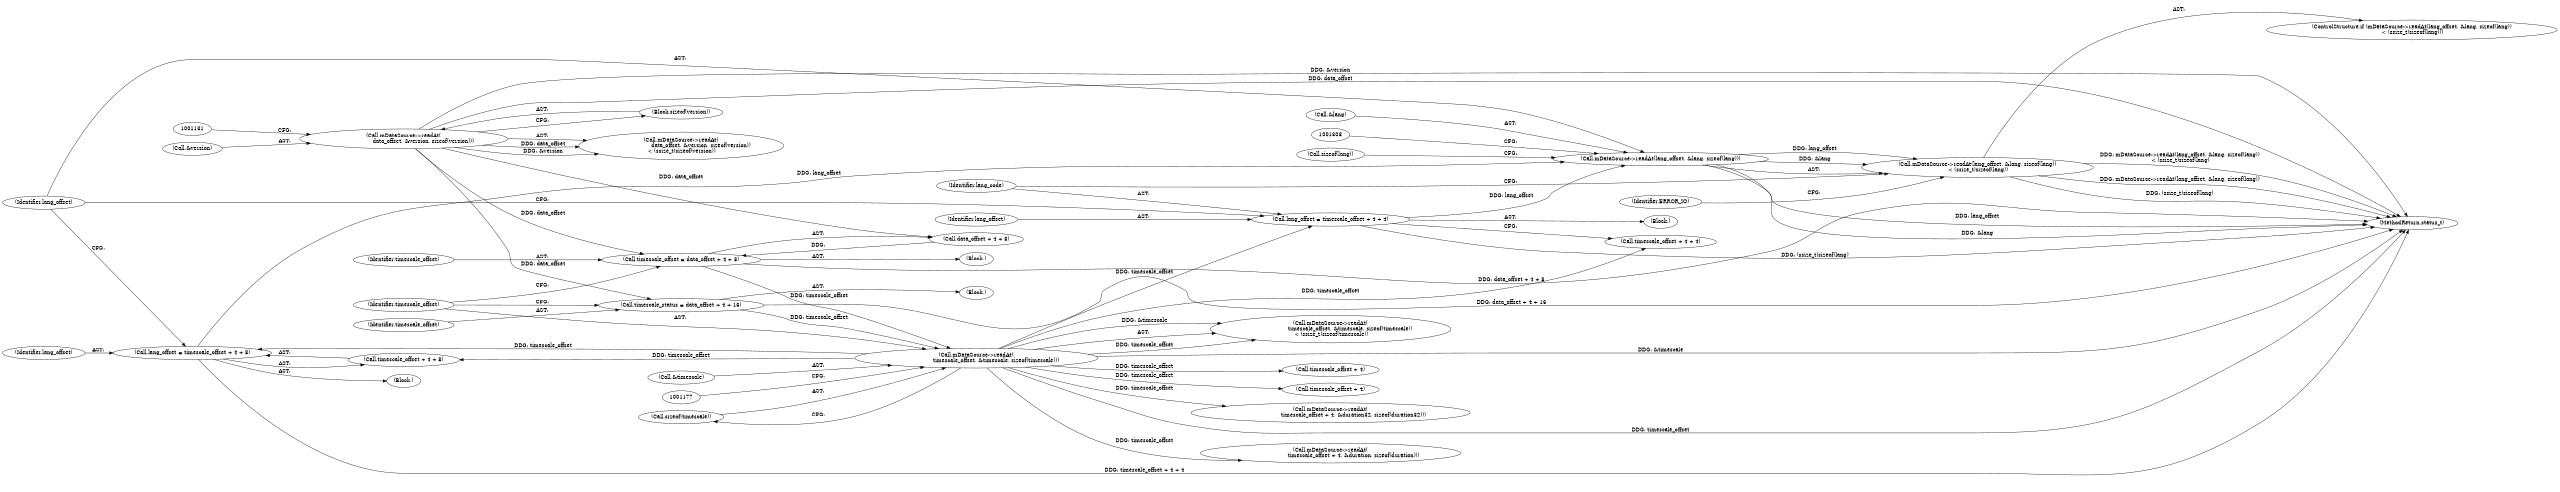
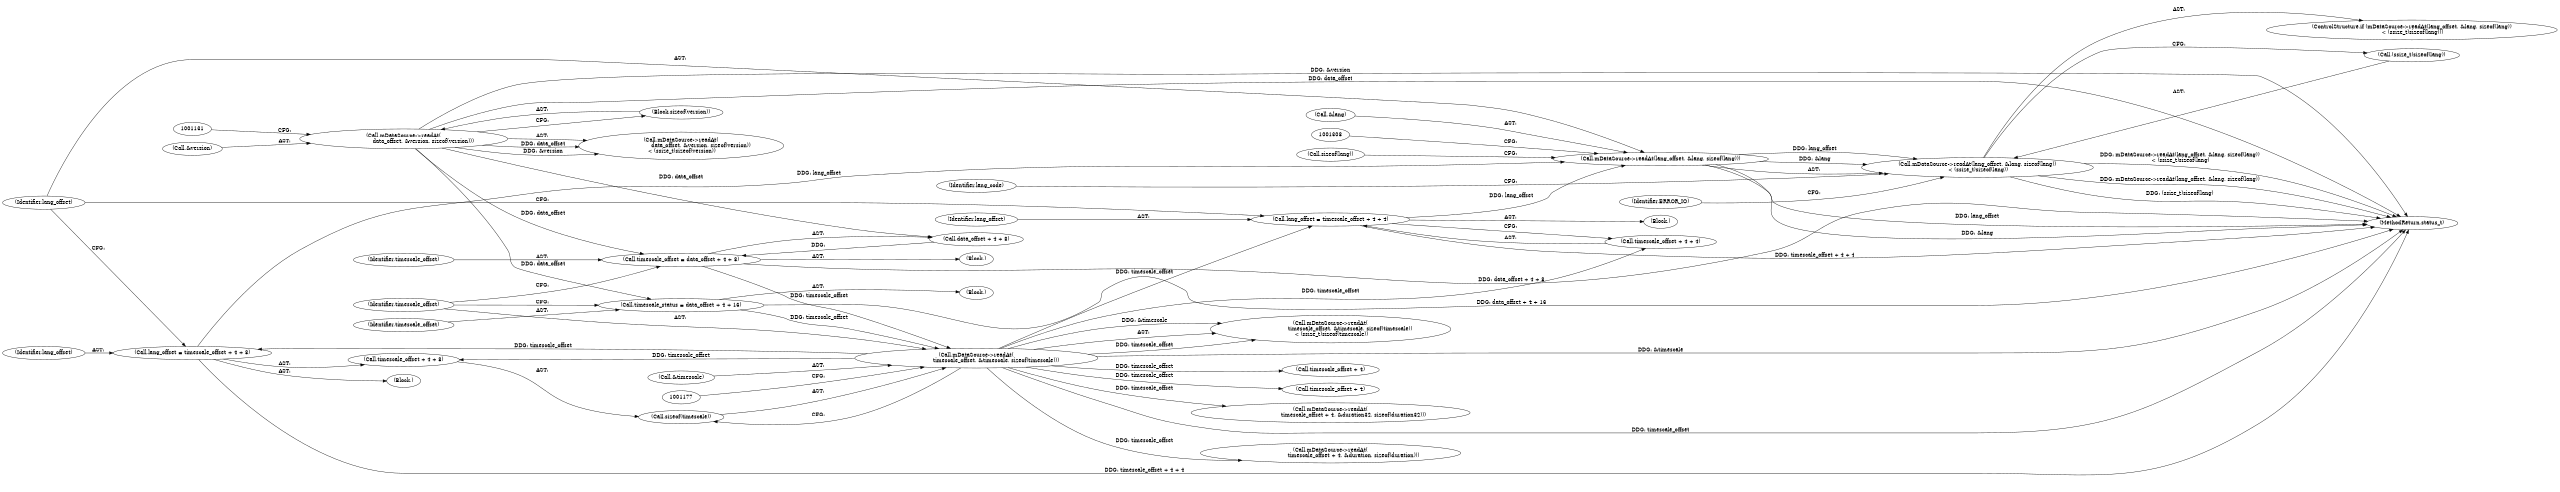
none -> (2412, 55)
(1145, 201) -> (1486, 241)
(1815, 255) -> (1815, 255)
(310, 357) -> (546, 391)
